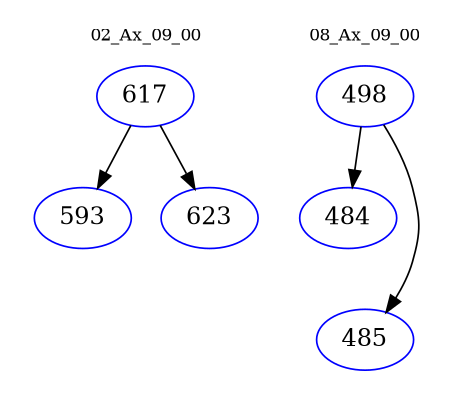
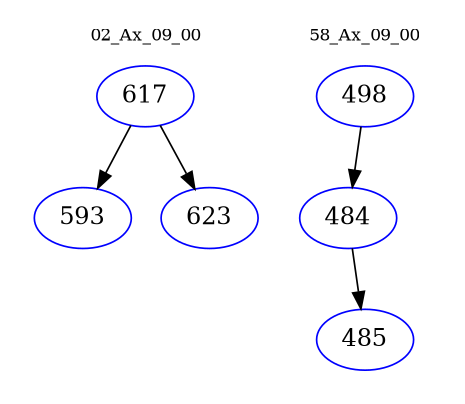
(365, 36) -> (365, 36)
(417, 210) -> (355, 270)
